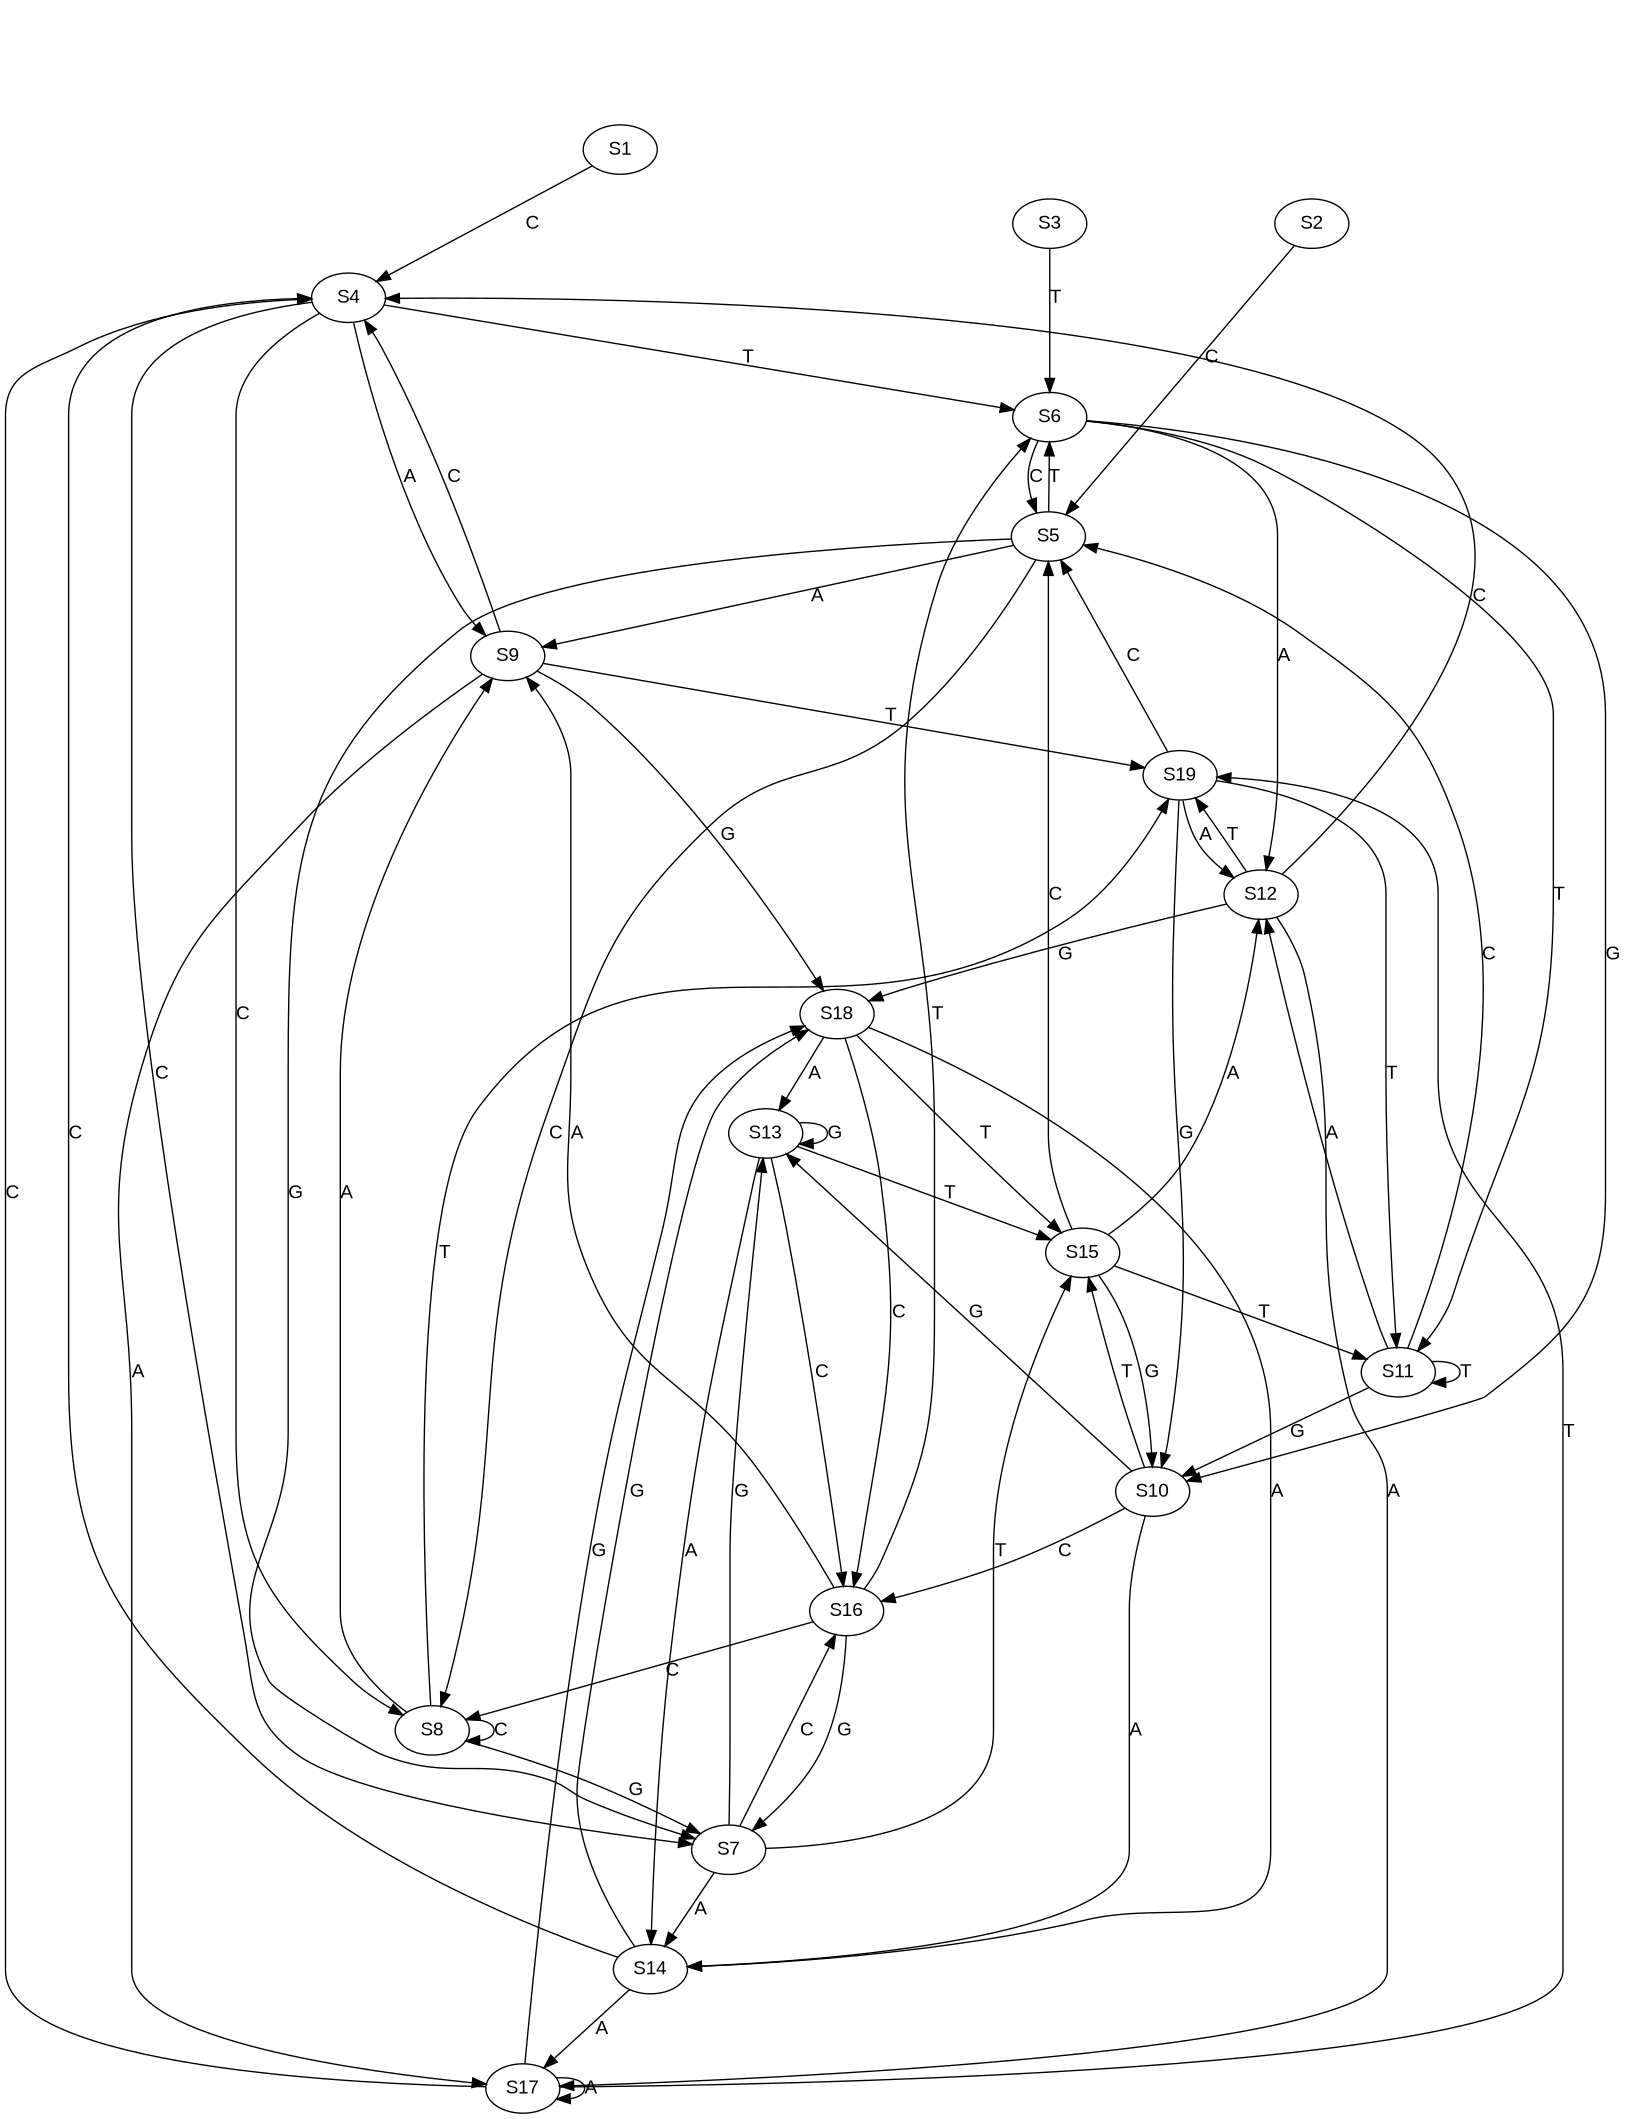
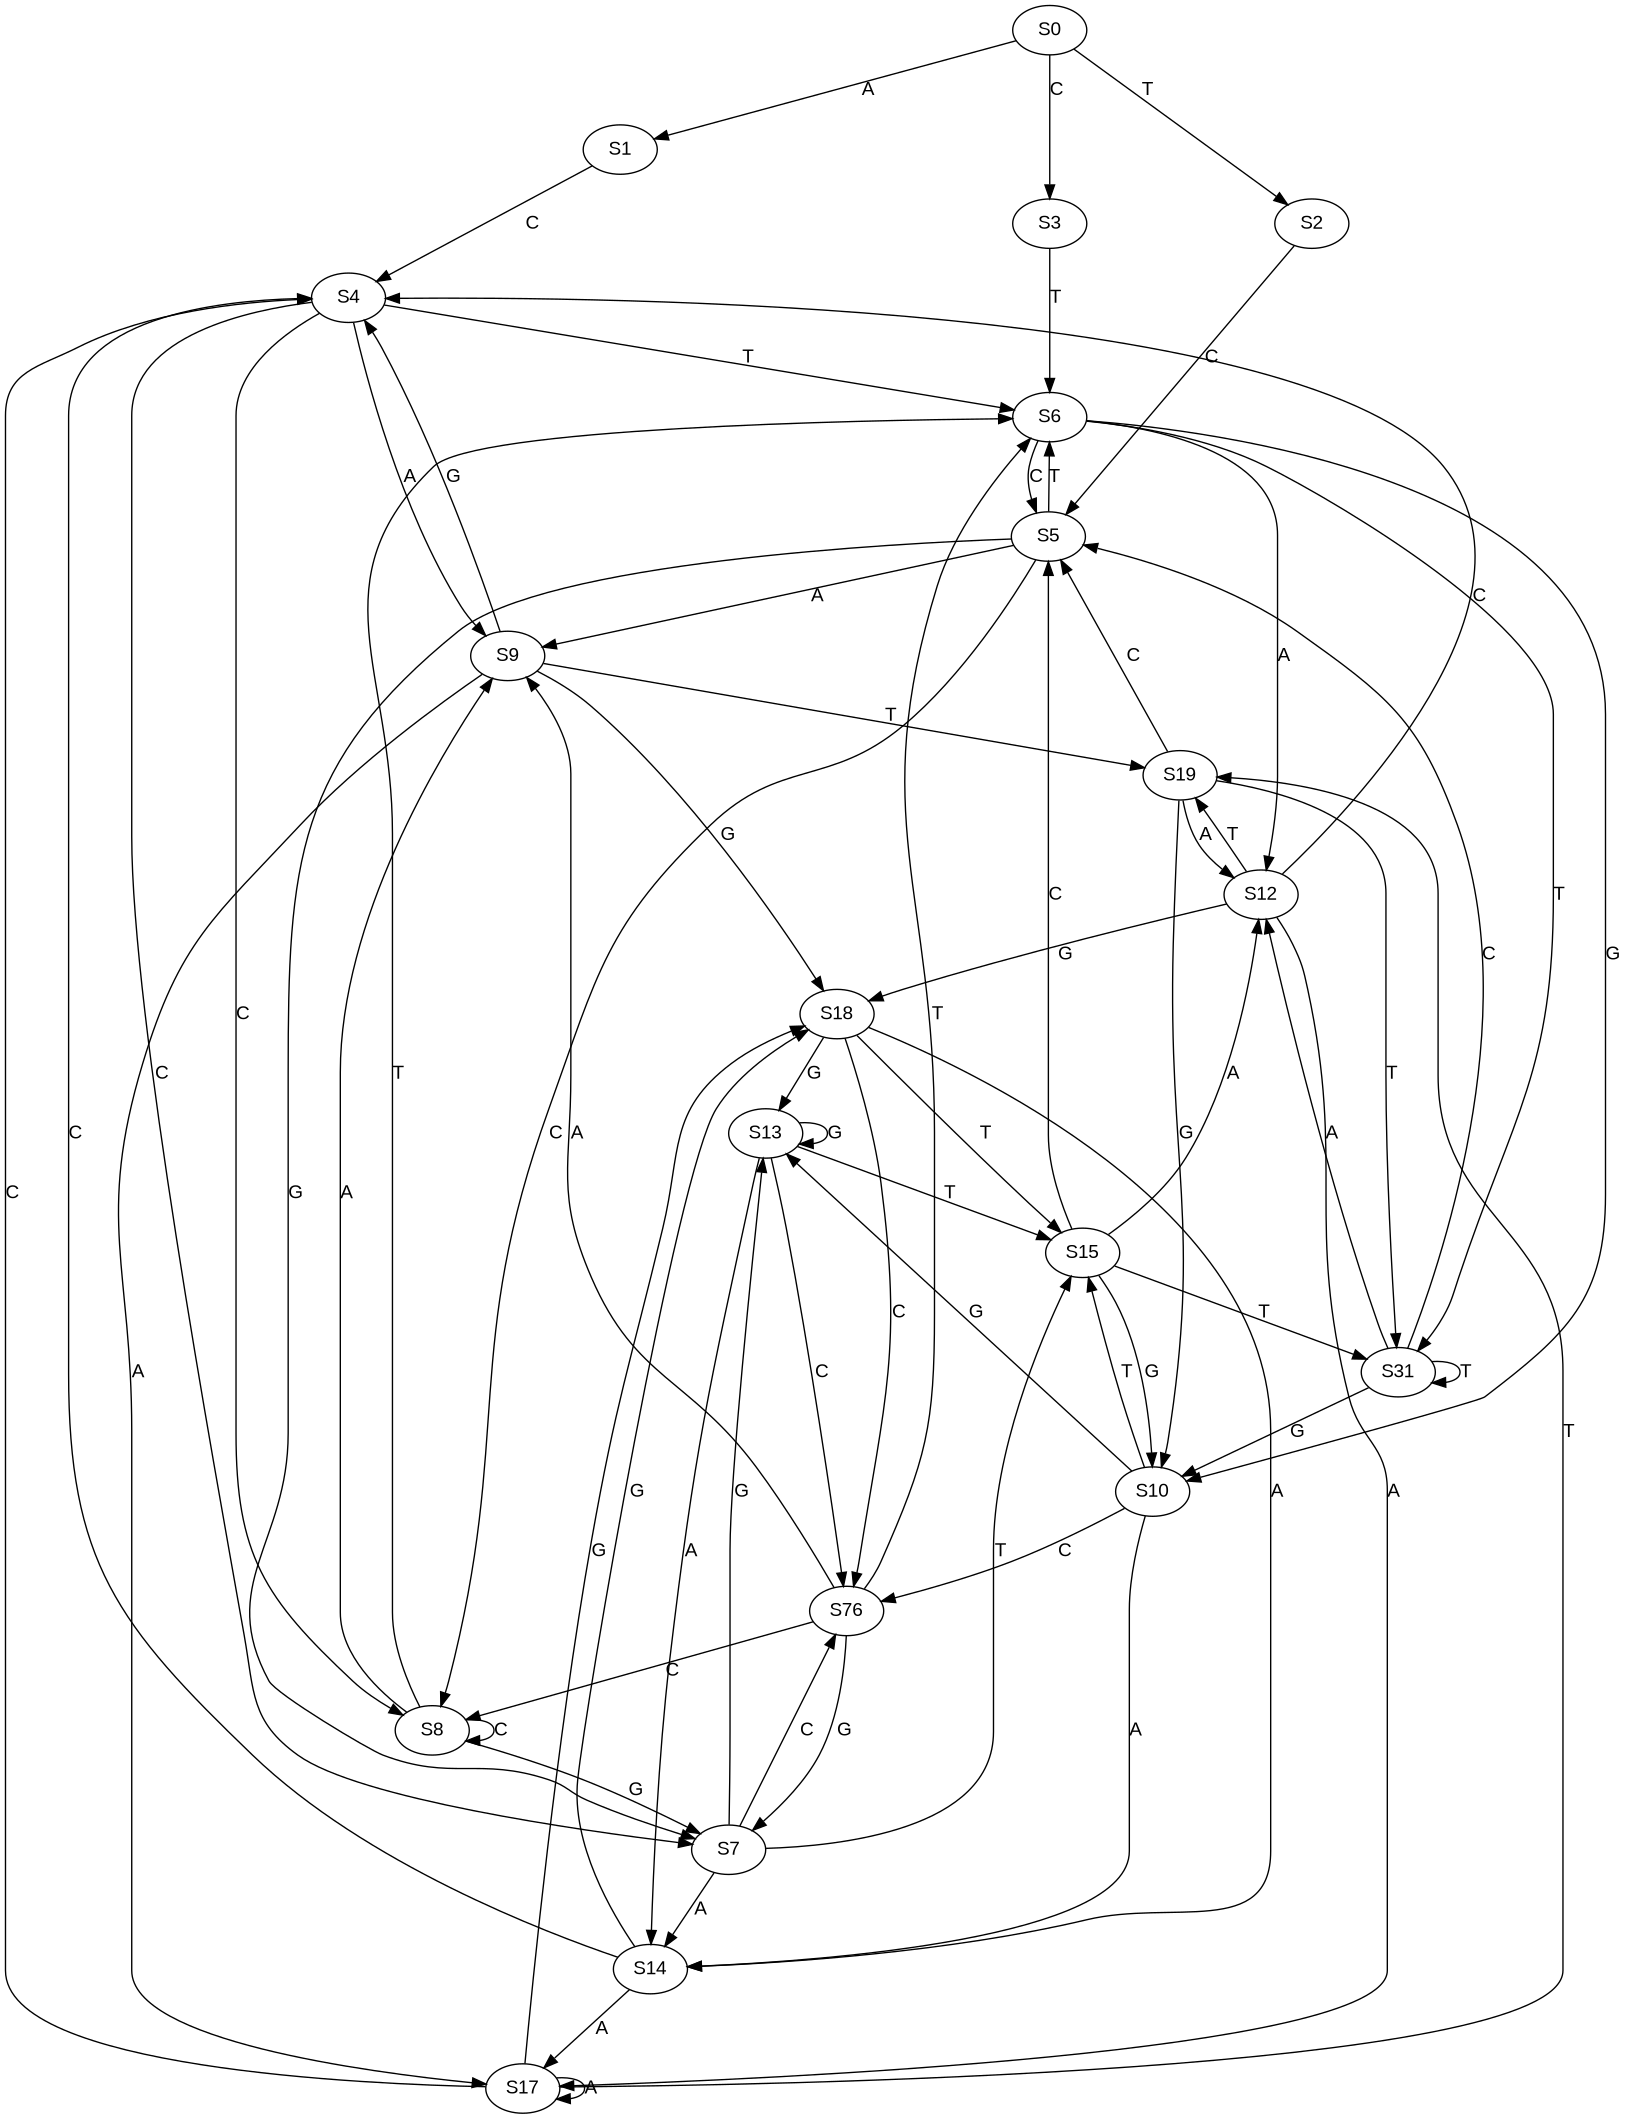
none -> (1050, 30)
(454, 477) -> (454, 477)
(540, 1043) -> (390, 794)
(815, 1074) -> (815, 1074)
(1398, 1372) -> (1398, 1372)
(847, 1611) -> (847, 1611)
